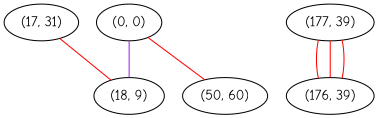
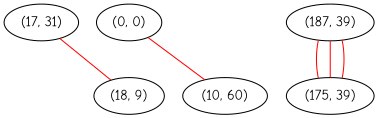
(330, 22) -> (330, 22)
(129, 59) -> none
(225, 96) -> (225, 96)
(330, 96) -> (330, 96)
